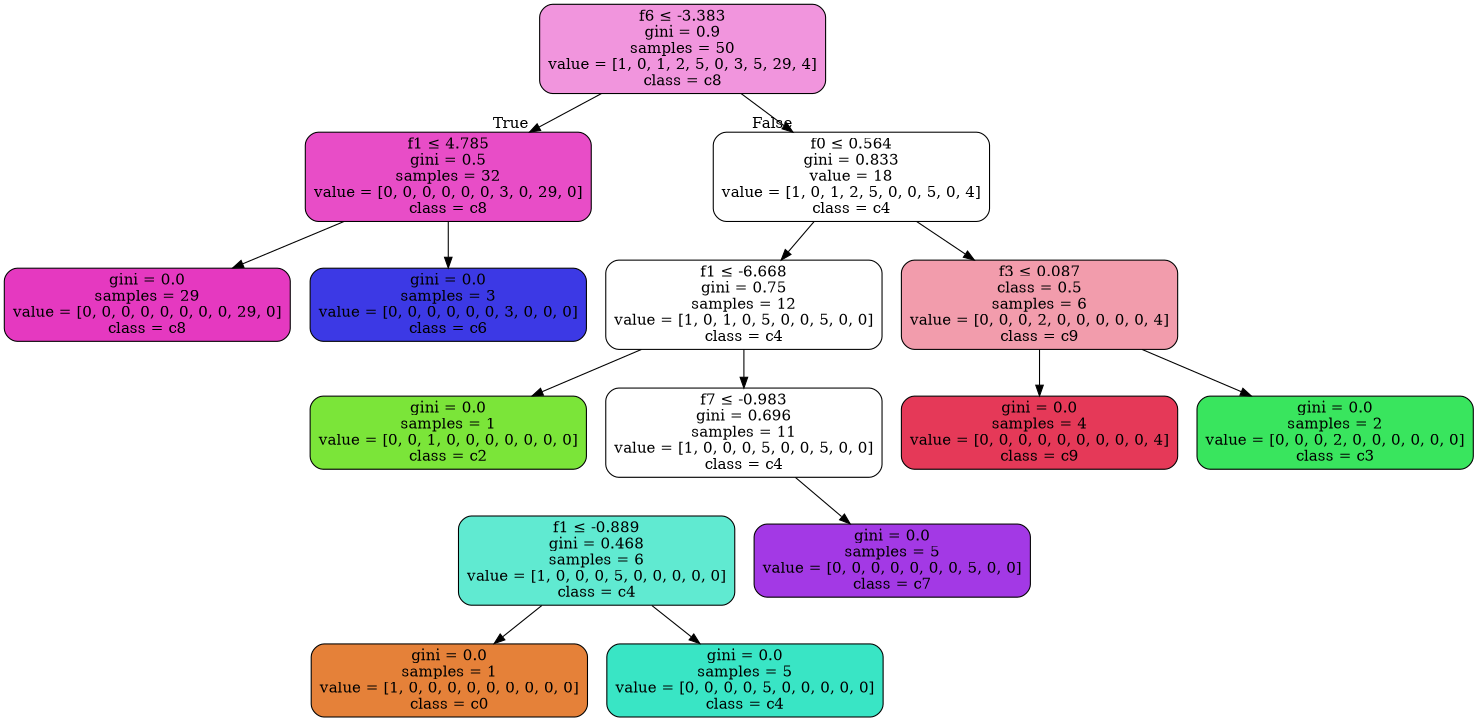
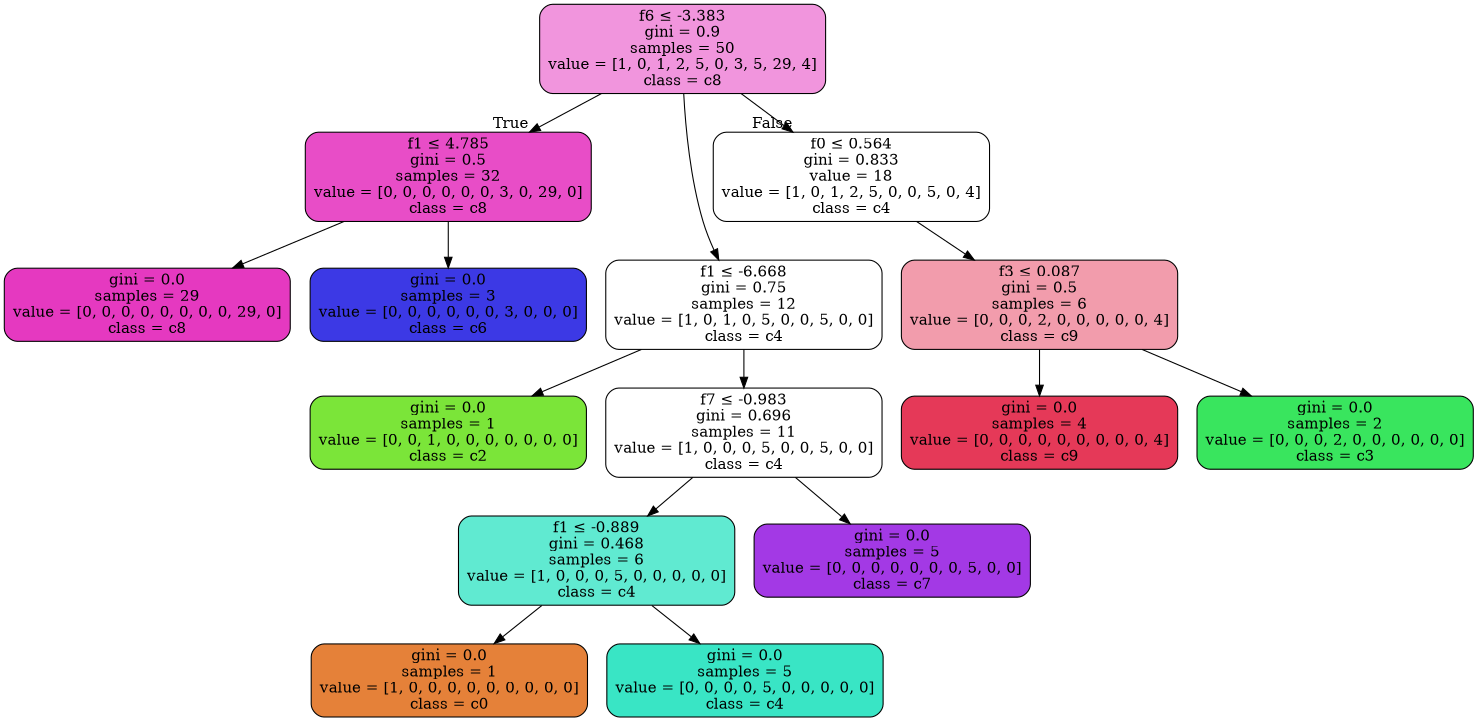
(801, 237) -> (692, 173)
(1040, 288) -> (1040, 288)
none -> (674, 493)
